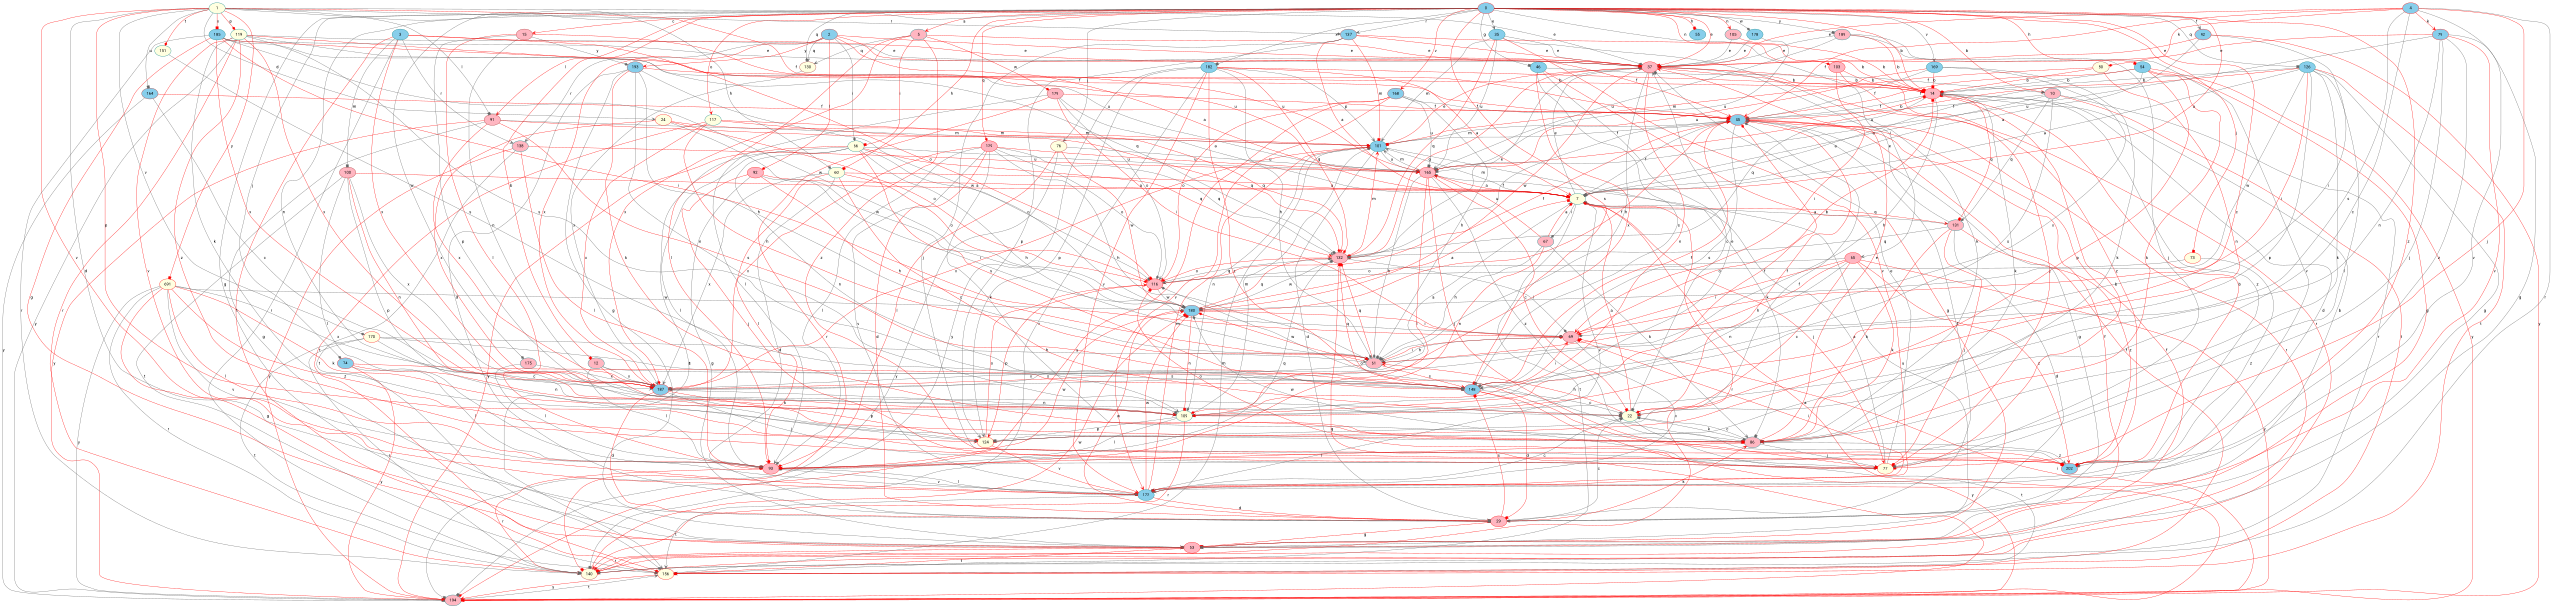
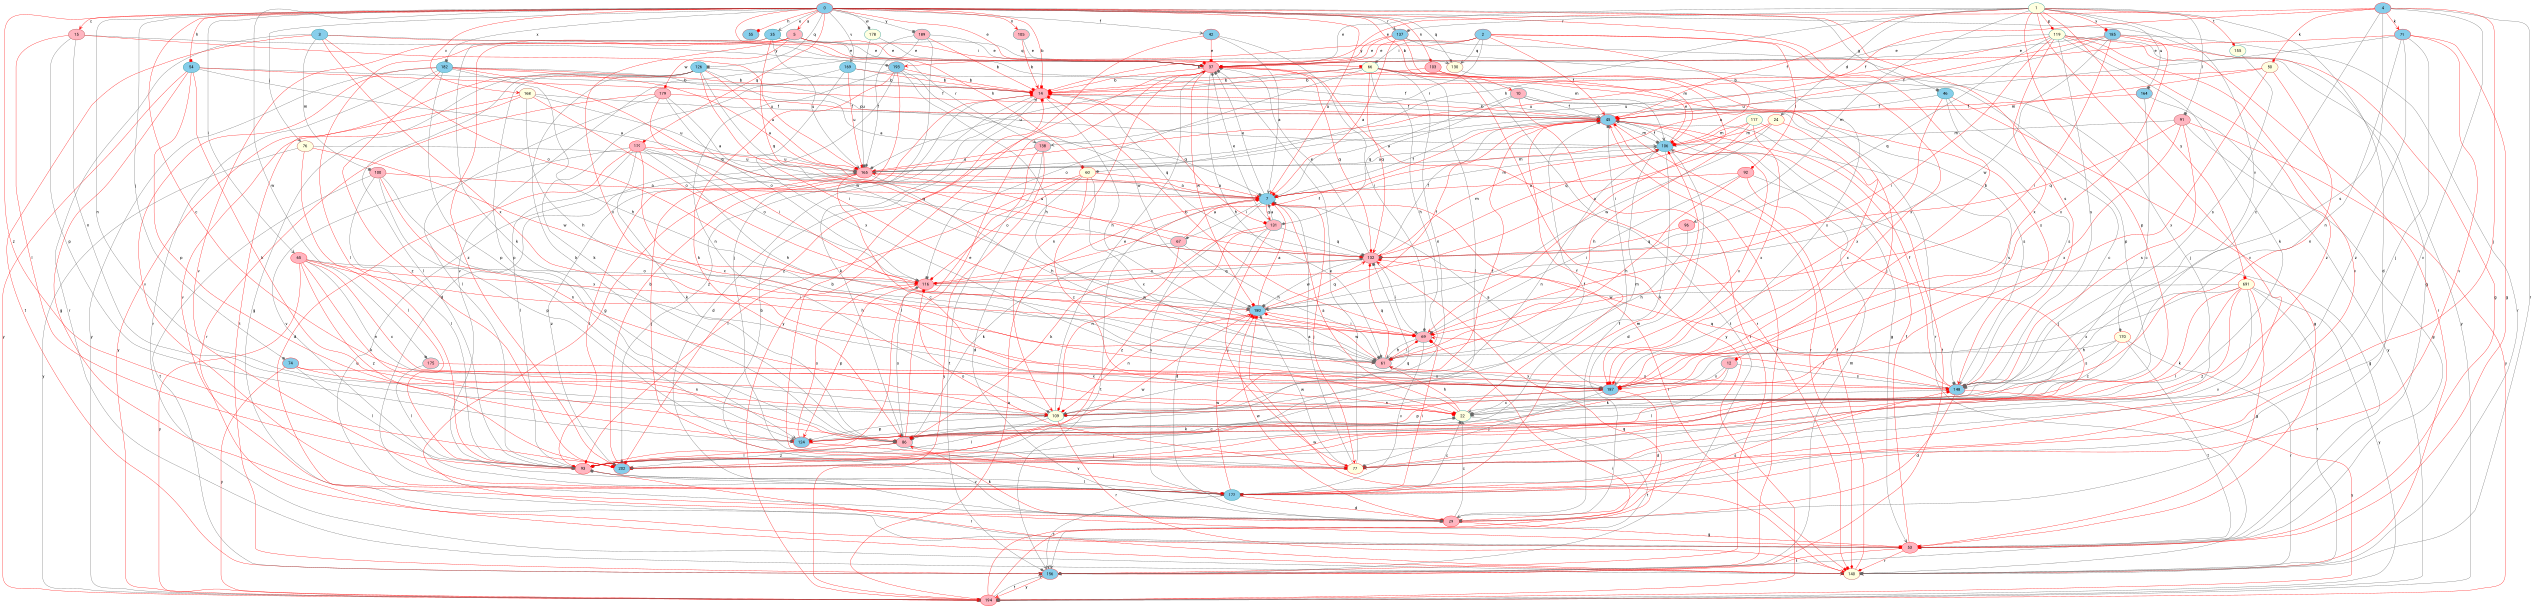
(975, 12) -> none
(914, 15) -> none
(217, 35) -> (2112, 35)
(1698, 35) -> (751, 35)
(1755, 35) -> (873, 35)
(163, 51) -> (2238, 51)
(1831, 76) -> (1851, 108)
none -> (1207, 80)
(1396, 94) -> (527, 94)
(1613, 107) -> (878, 107)
(1378, 146) -> (1665, 146)
(837, 173) -> (1088, 173)
(1577, 199) -> (1267, 199)
none -> (1687, 225)
none -> (1771, 239)
(2193, 258) -> none
none -> (2002, 290)
(1571, 337) -> (1424, 337)
(1188, 362) -> (1154, 342)
(597, 376) -> (991, 372)
(986, 442) -> (801, 442)
(611, 495) -> (820, 509)
(2049, 529) -> (2415, 471)
(666, 574) -> (1050, 574)
(453, 600) -> (989, 600)
